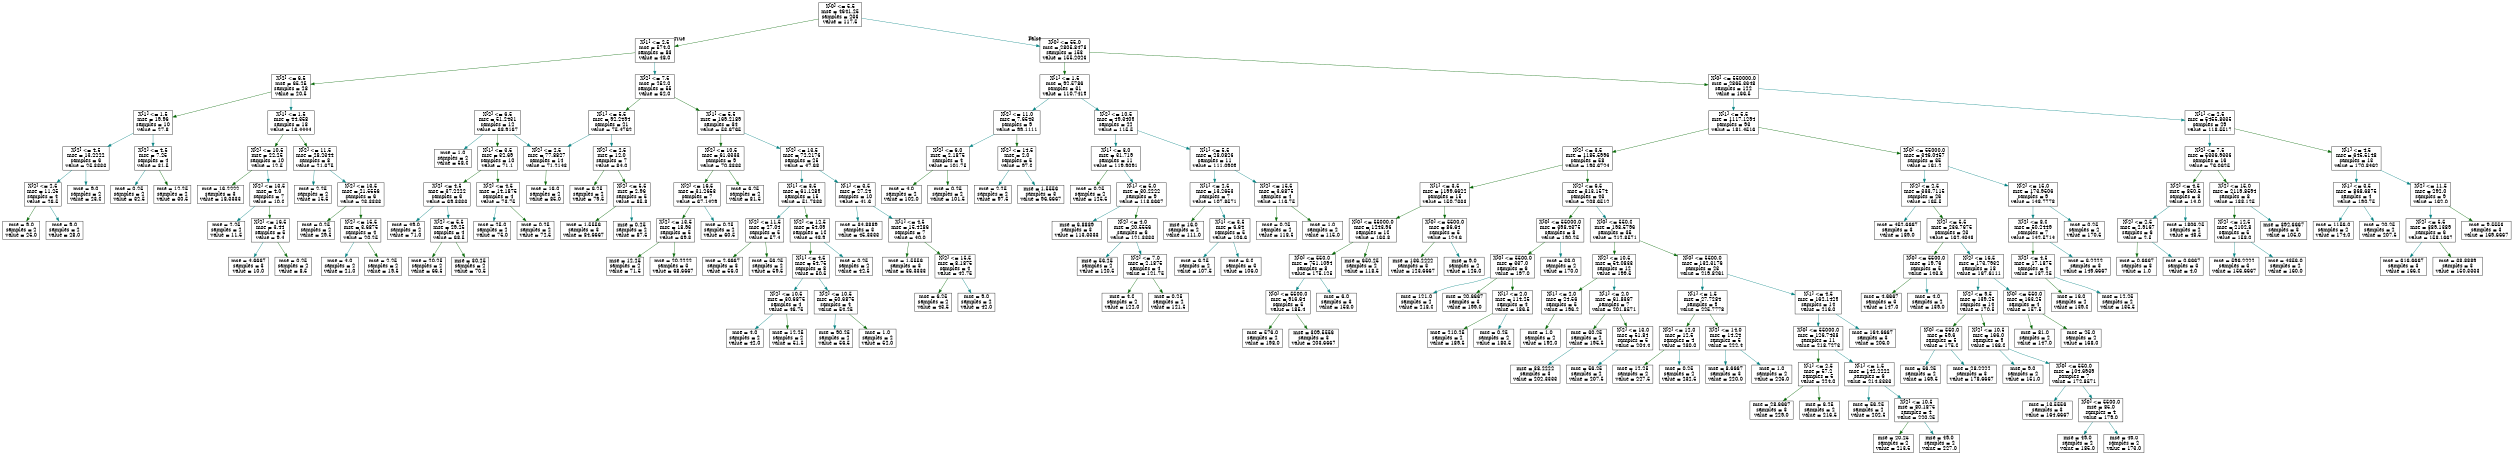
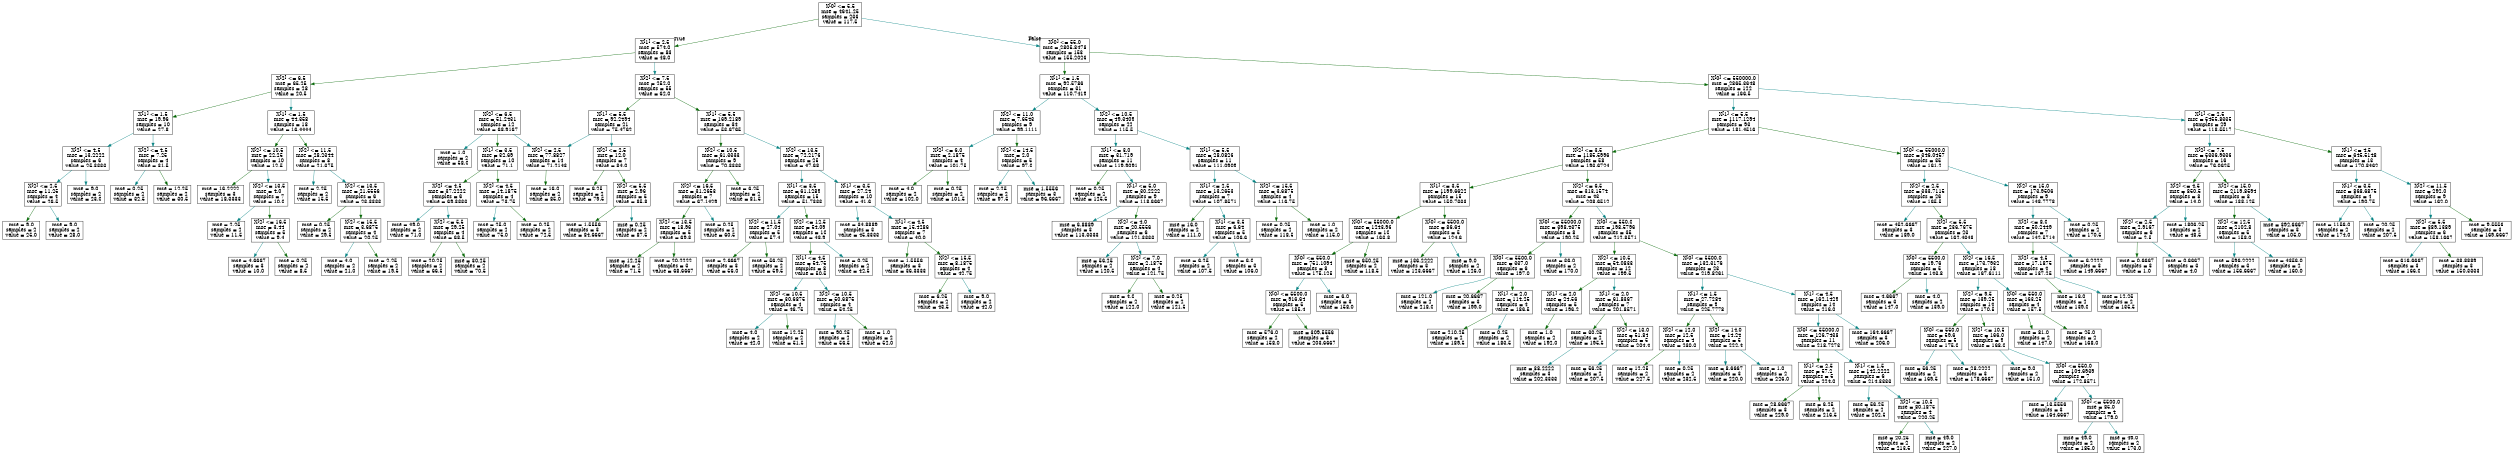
(1588, 194) -> (1588, 194)
(1262, 338) -> (1262, 338)
